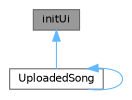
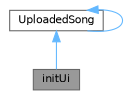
(56, 55) -> (56, 56)
